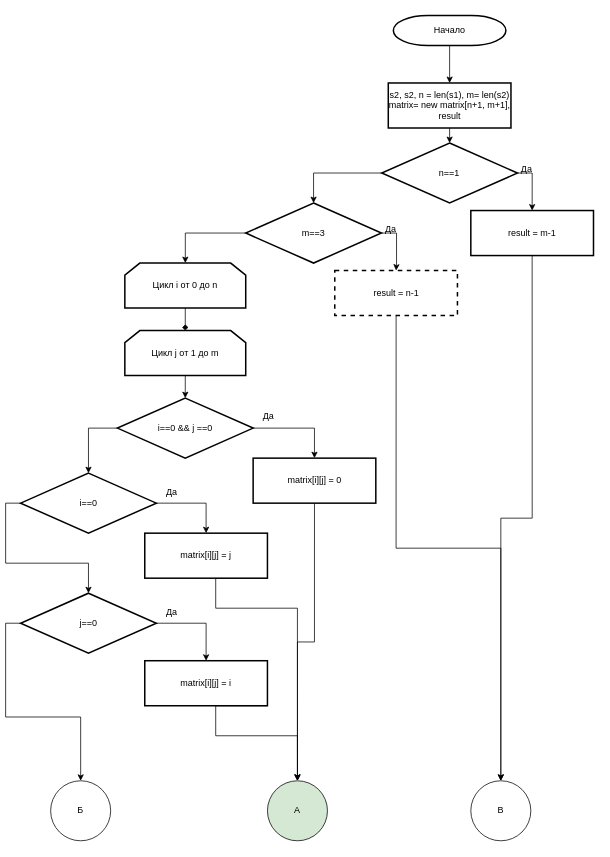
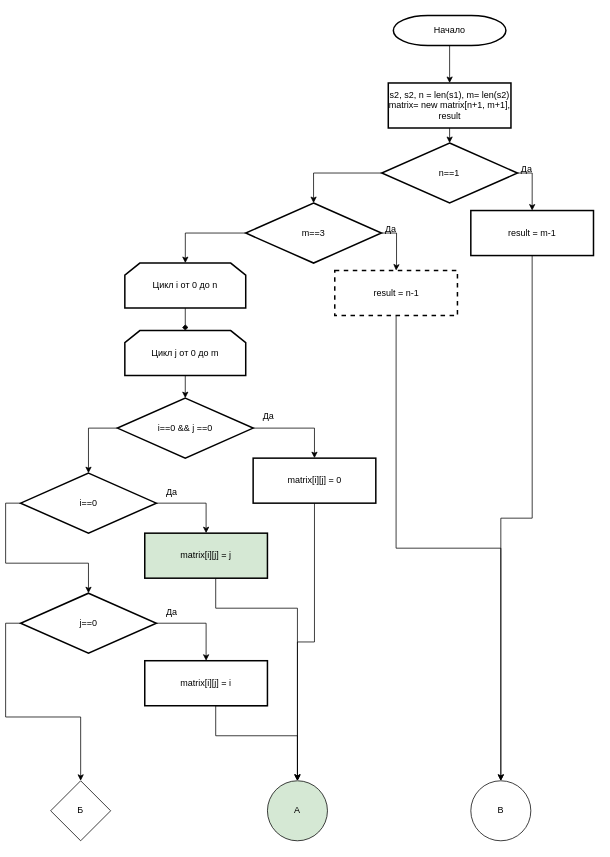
(185, 353) -> (185, 353)
(206, 555) -> (206, 555)
(81, 810) -> (81, 810)
